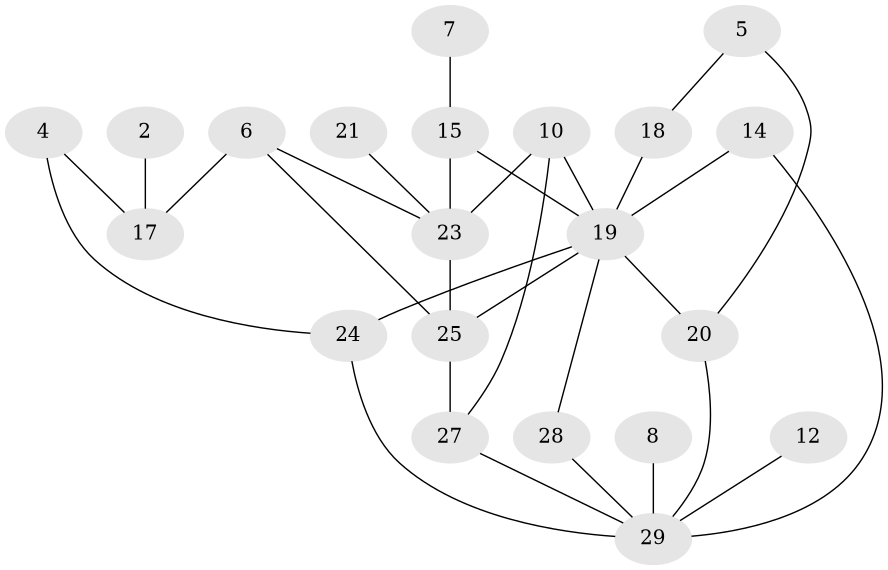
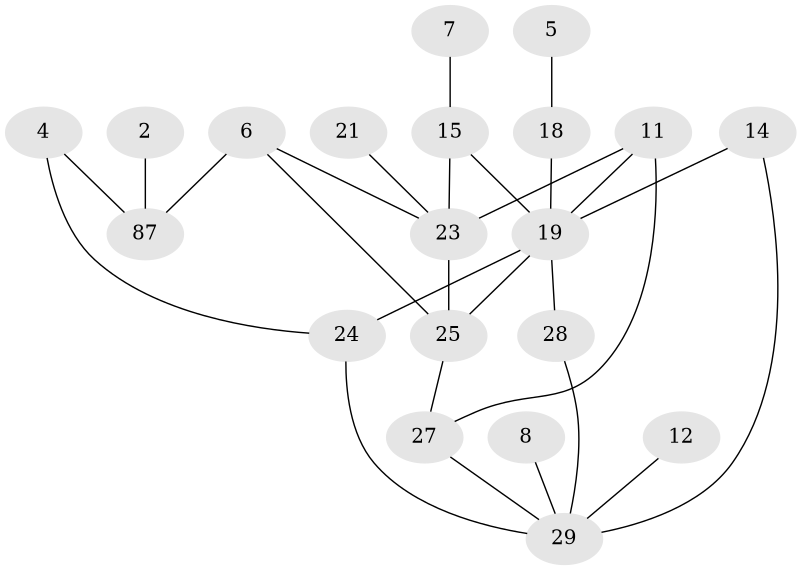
(552, 133) -> (653, 133)
(145, 234) -> (145, 234)
(700, 336) -> none
